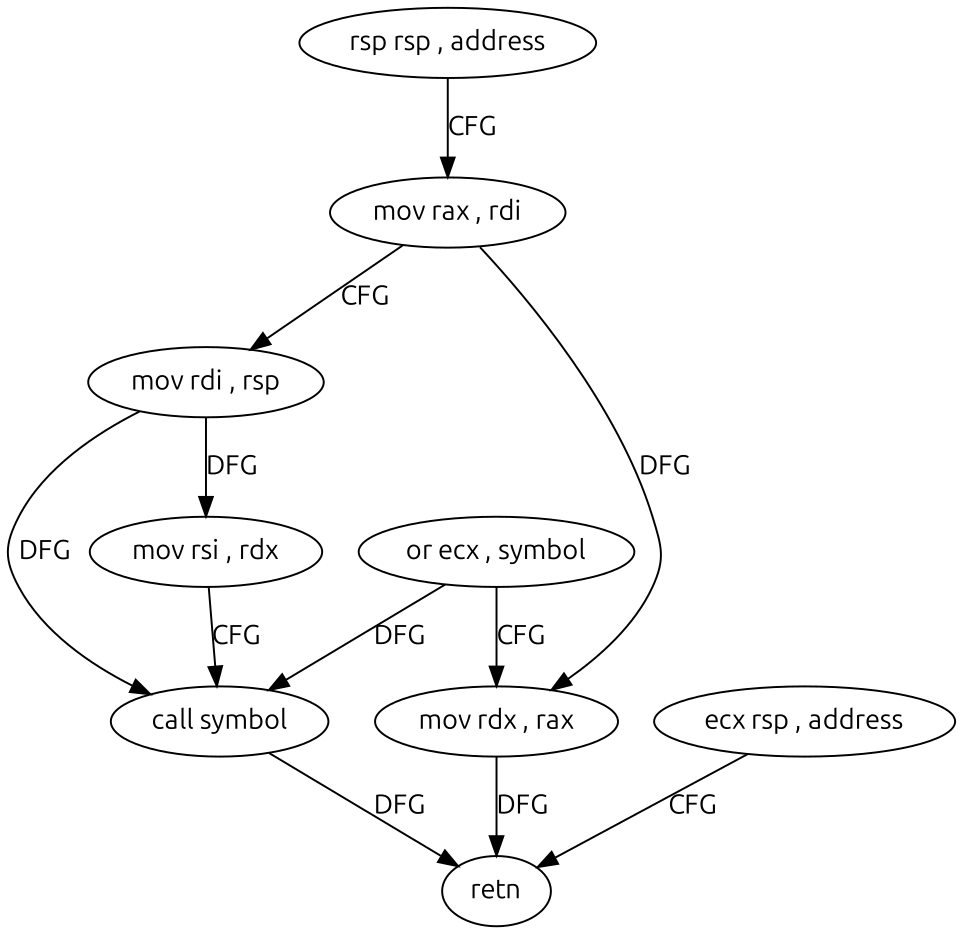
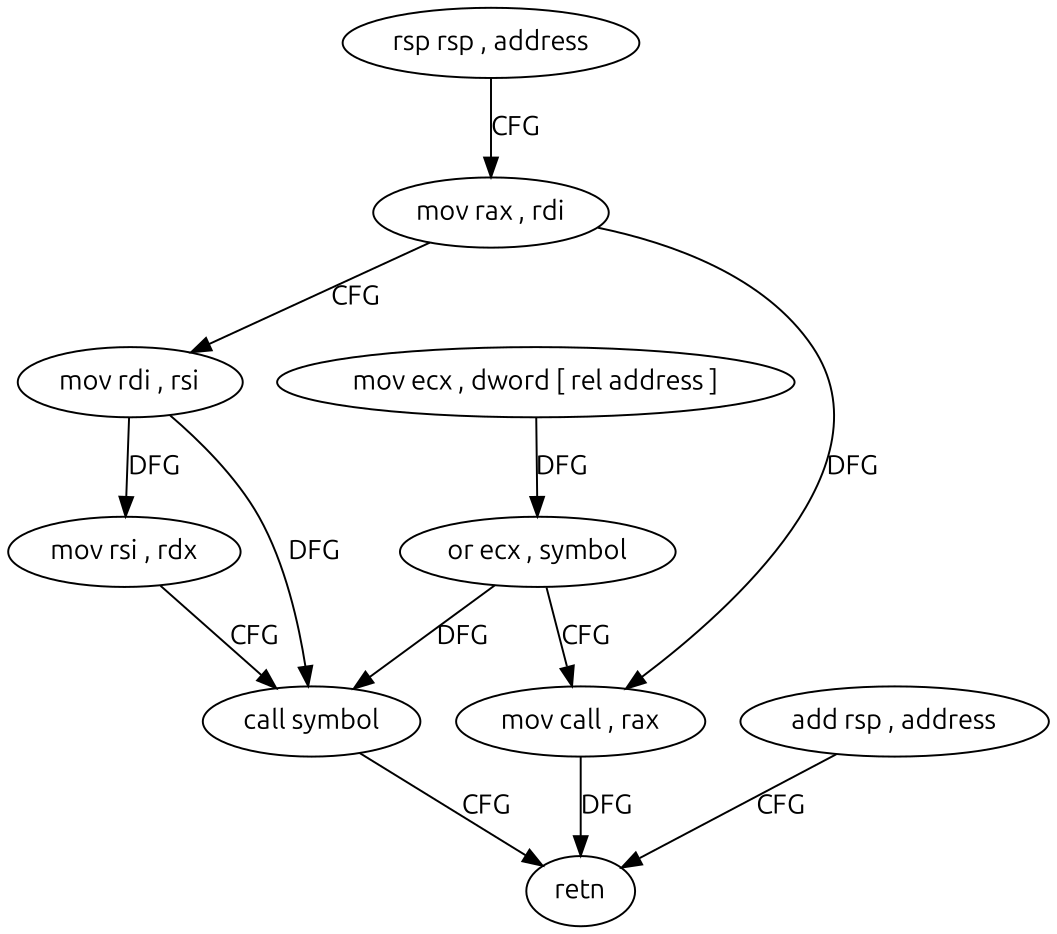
(206, 382) -> (130, 382)
none -> (536, 382)
(497, 722) -> (581, 722)
(805, 722) -> (895, 722)
(400, 806) -> (486, 806)
